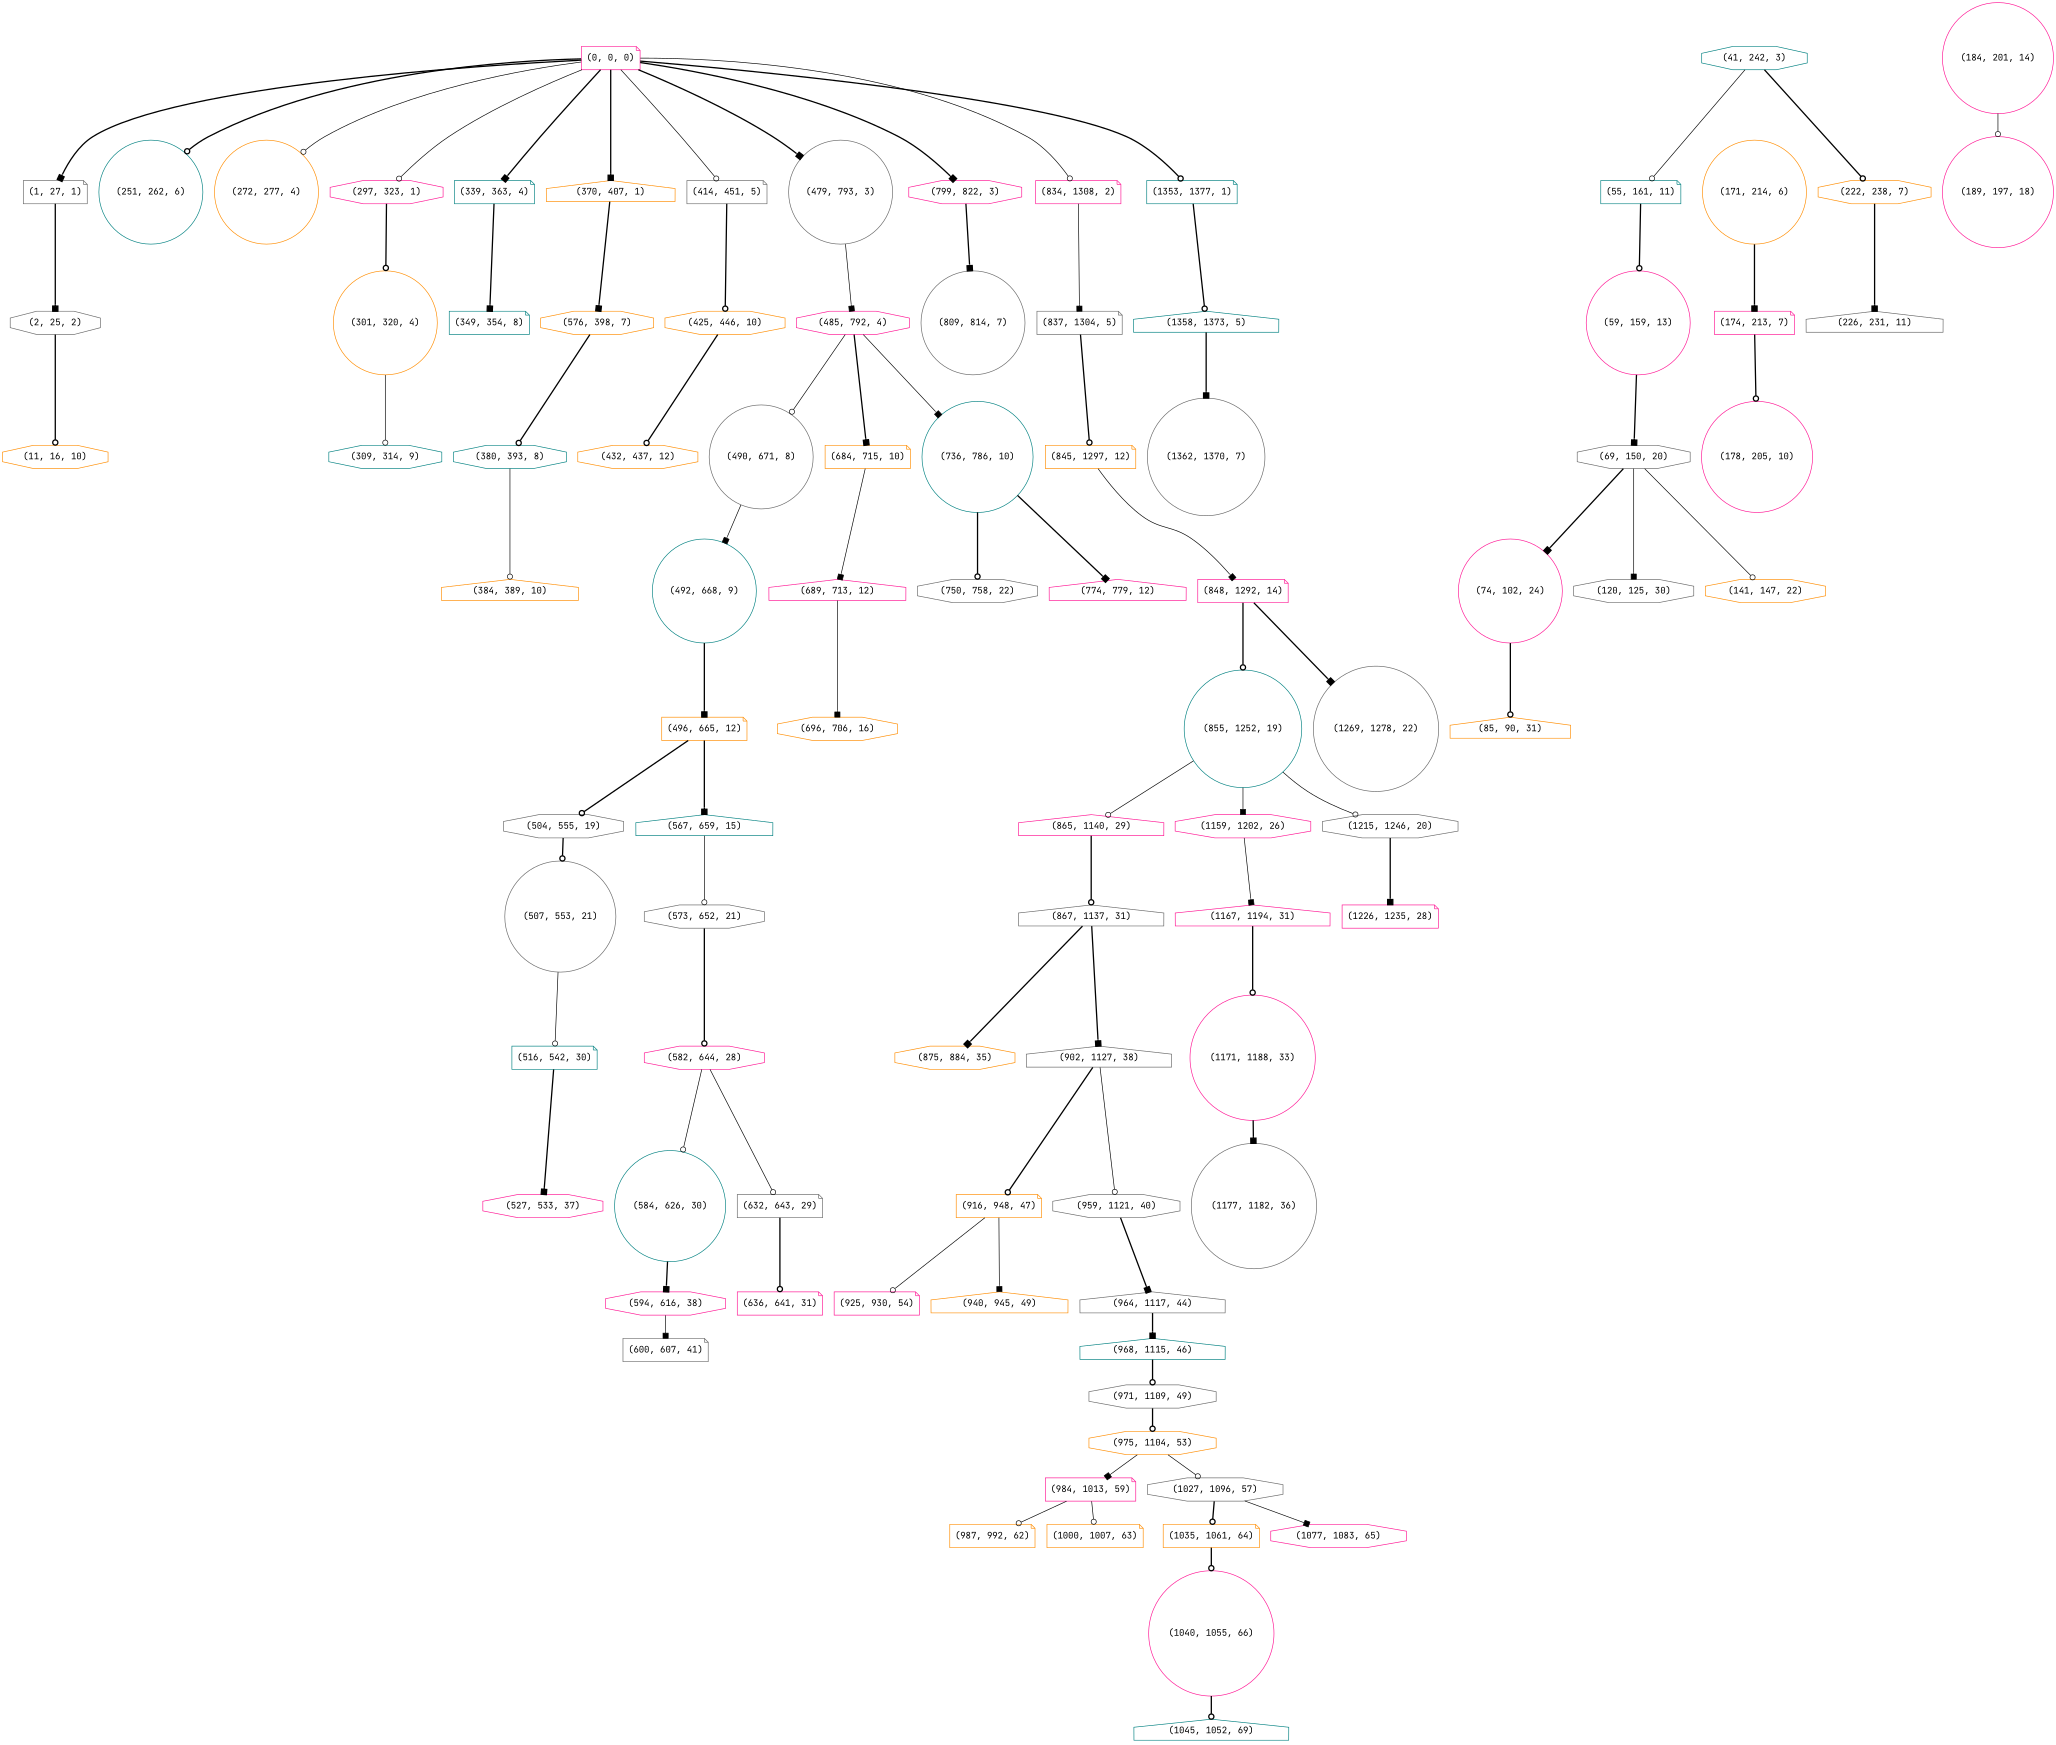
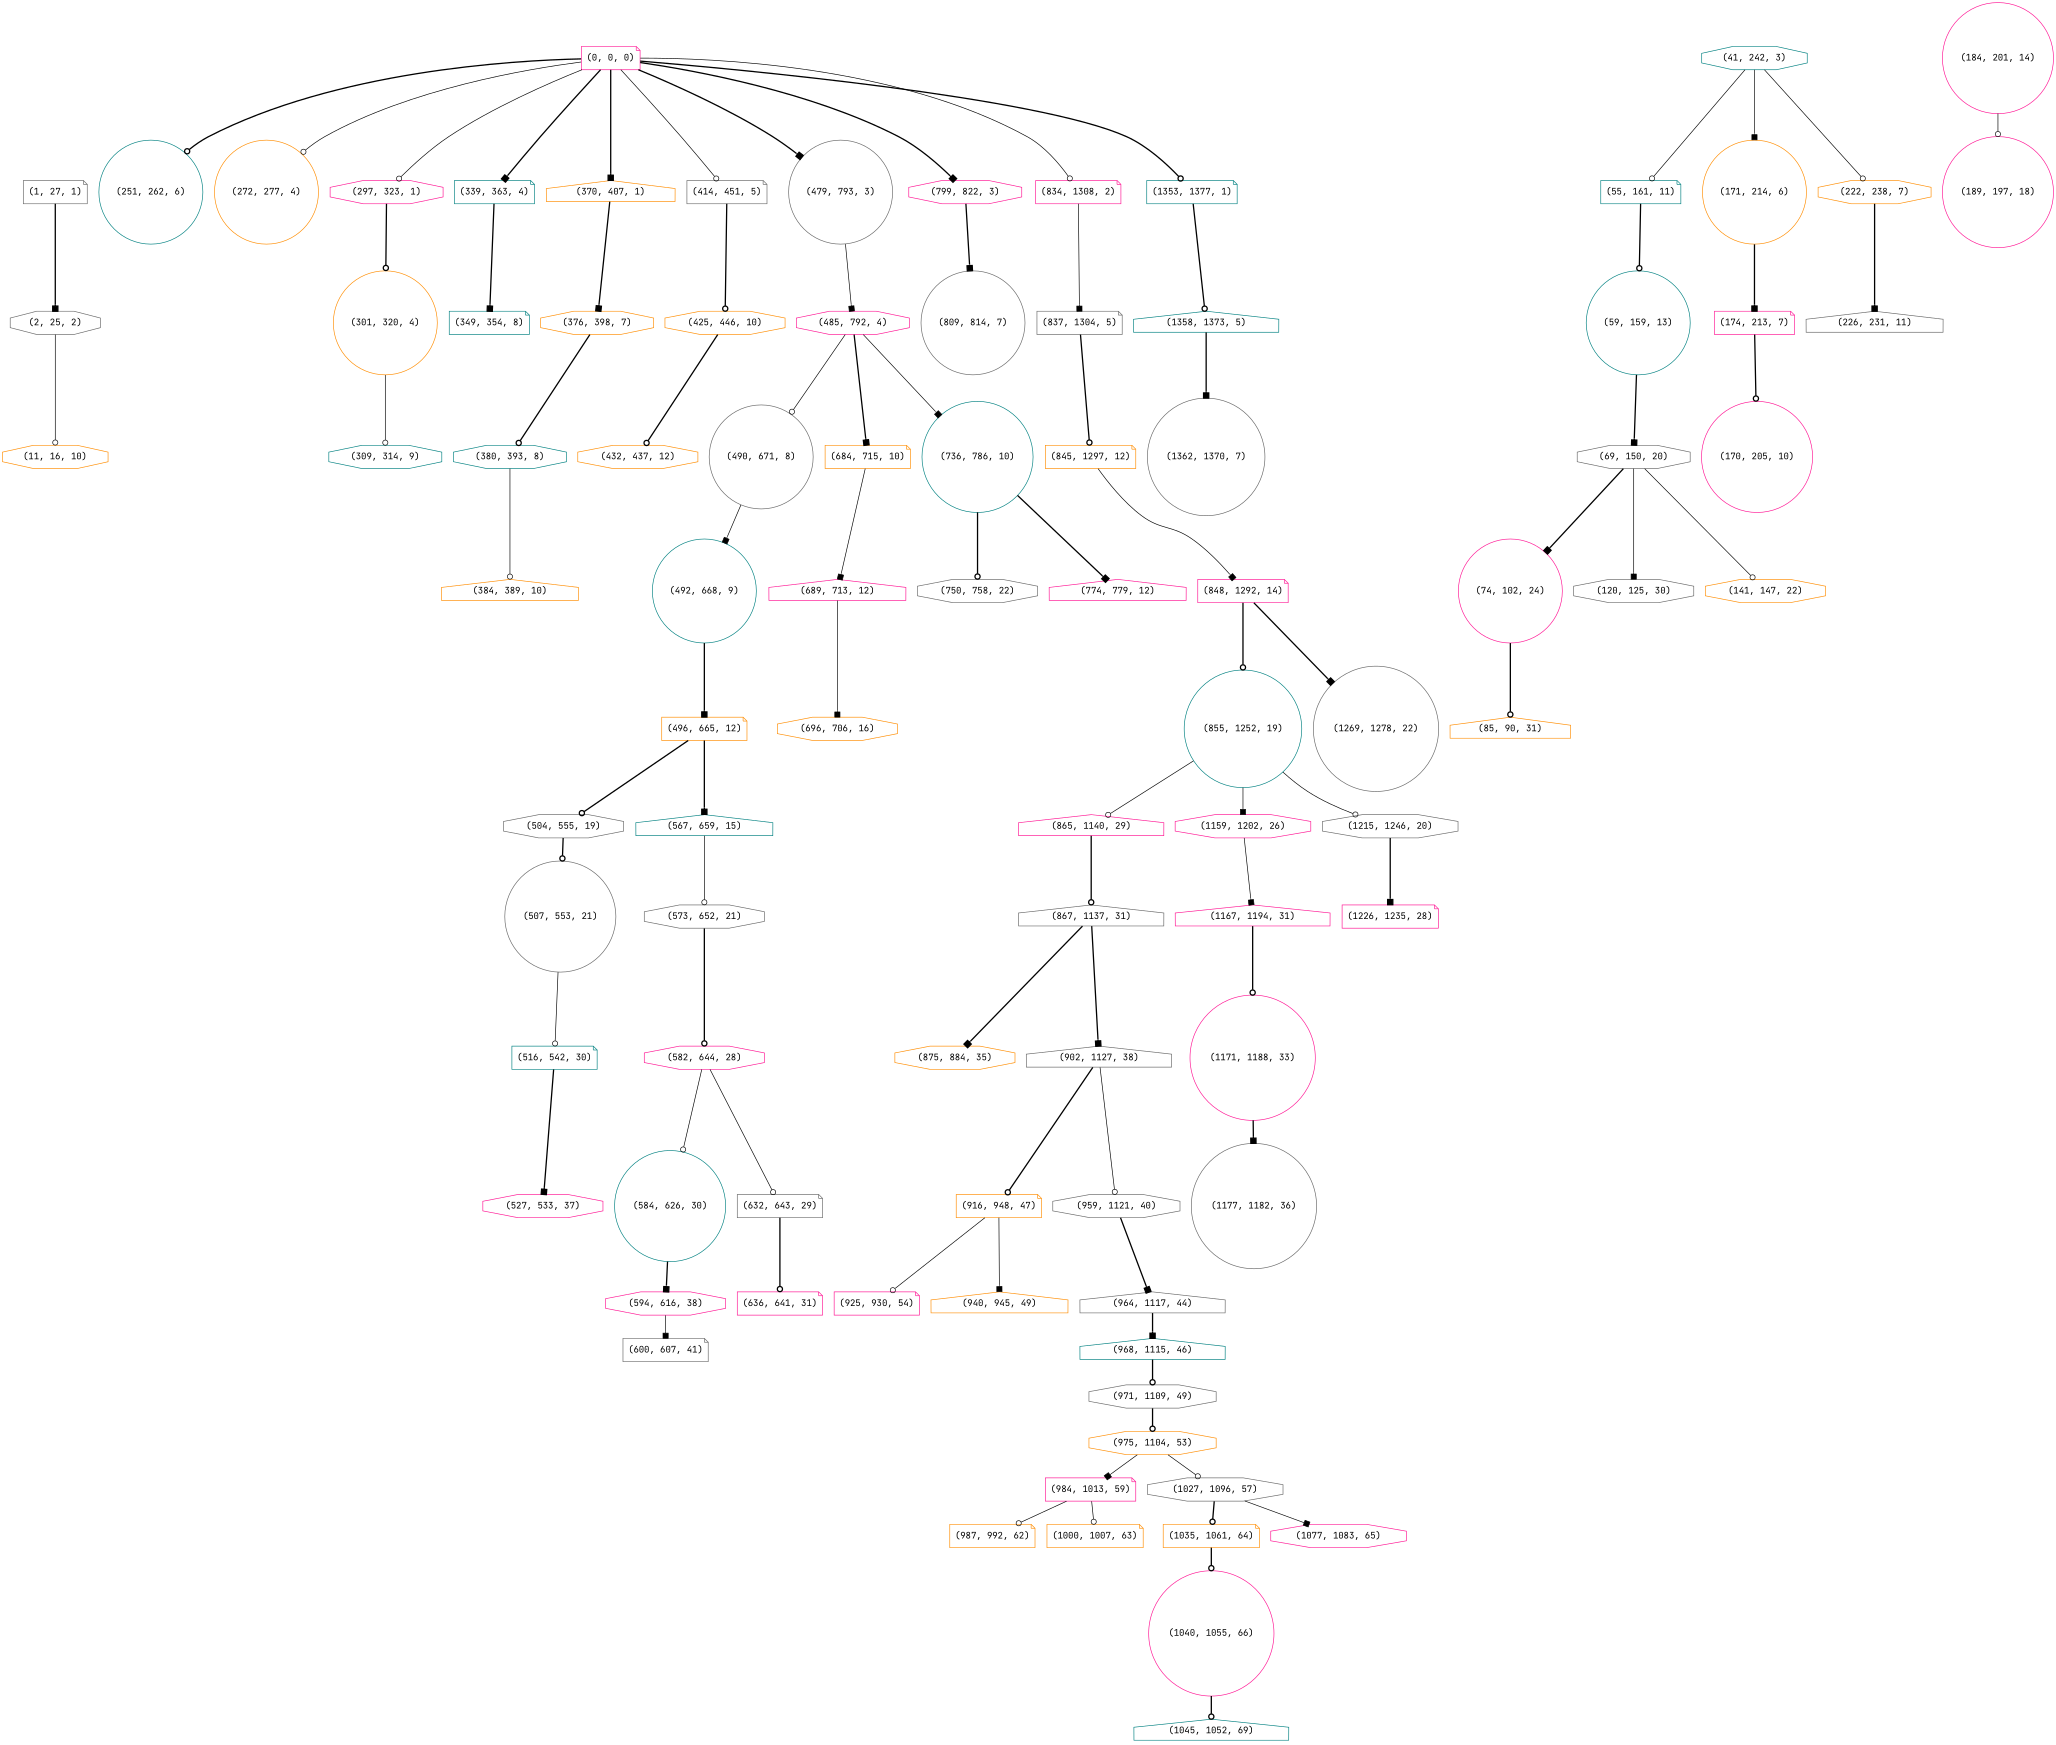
(309, 84) -> none
none -> (1754, 101)
(1813, 123) -> (1813, 123)
(597, 323) -> (597, 323)
(1638, 323) -> (1638, 323)
(55, 387) -> (55, 387)
(1757, 457) -> (1757, 457)
